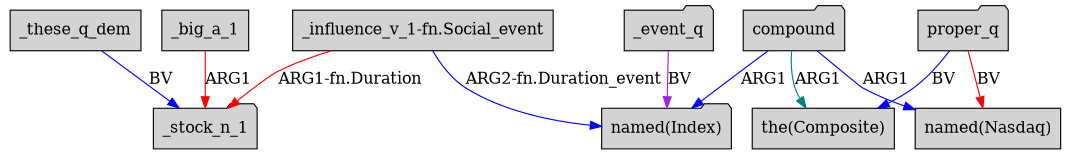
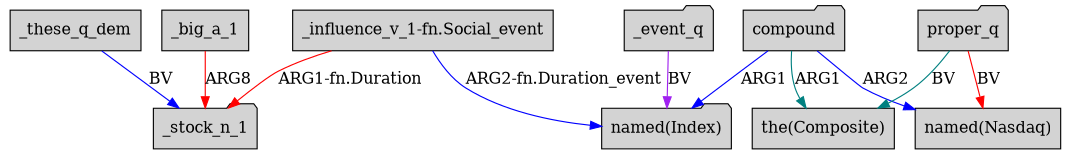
(228, 80) -> (228, 80)
(886, 80) -> (886, 80)
(922, 81) -> (922, 81)
